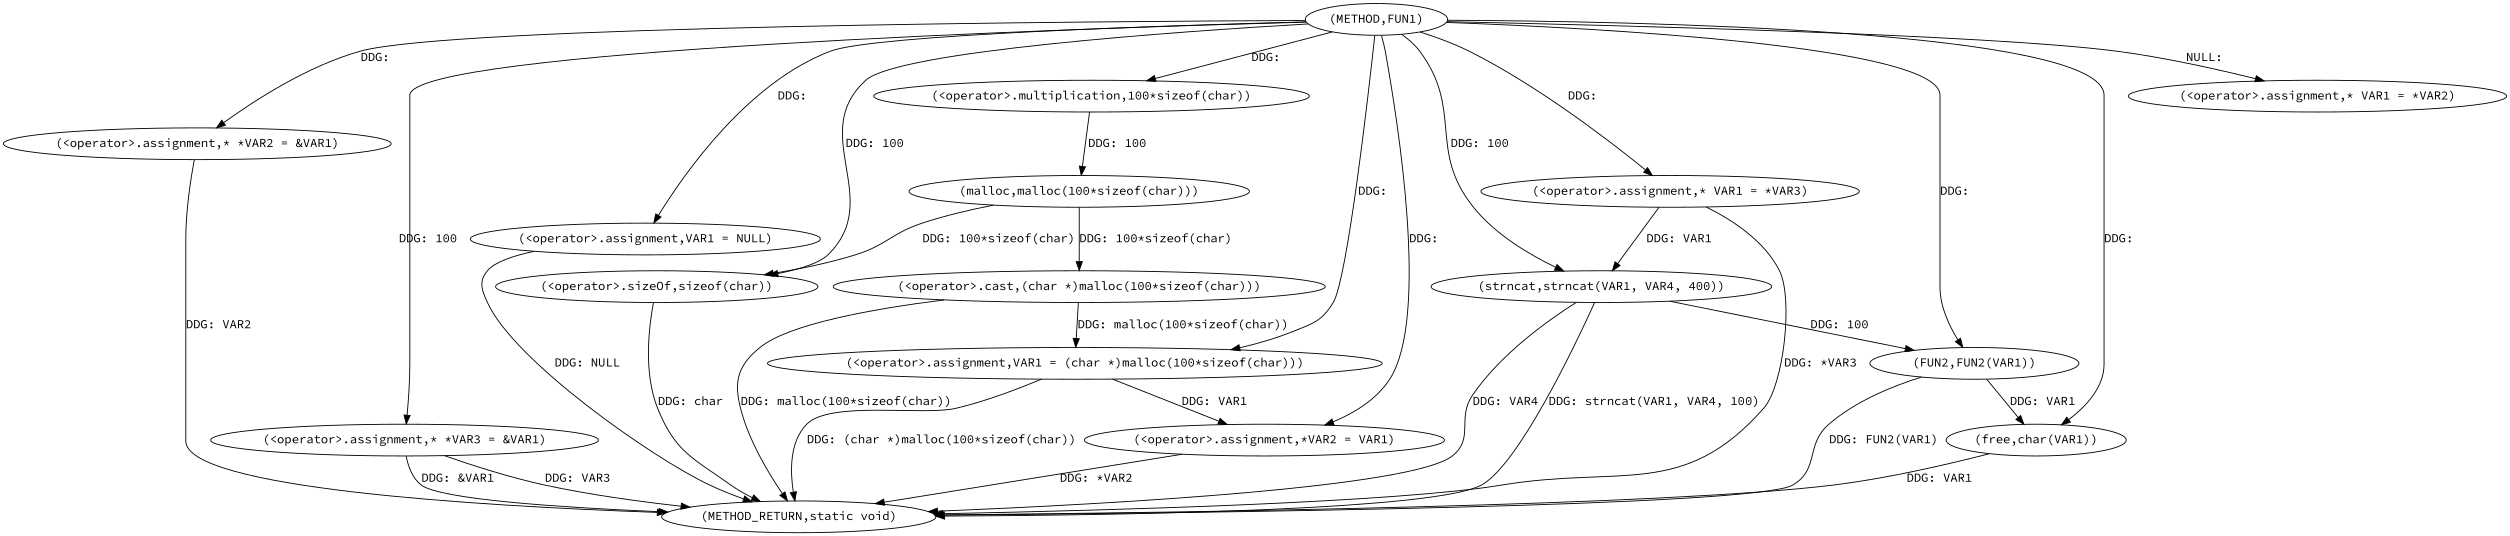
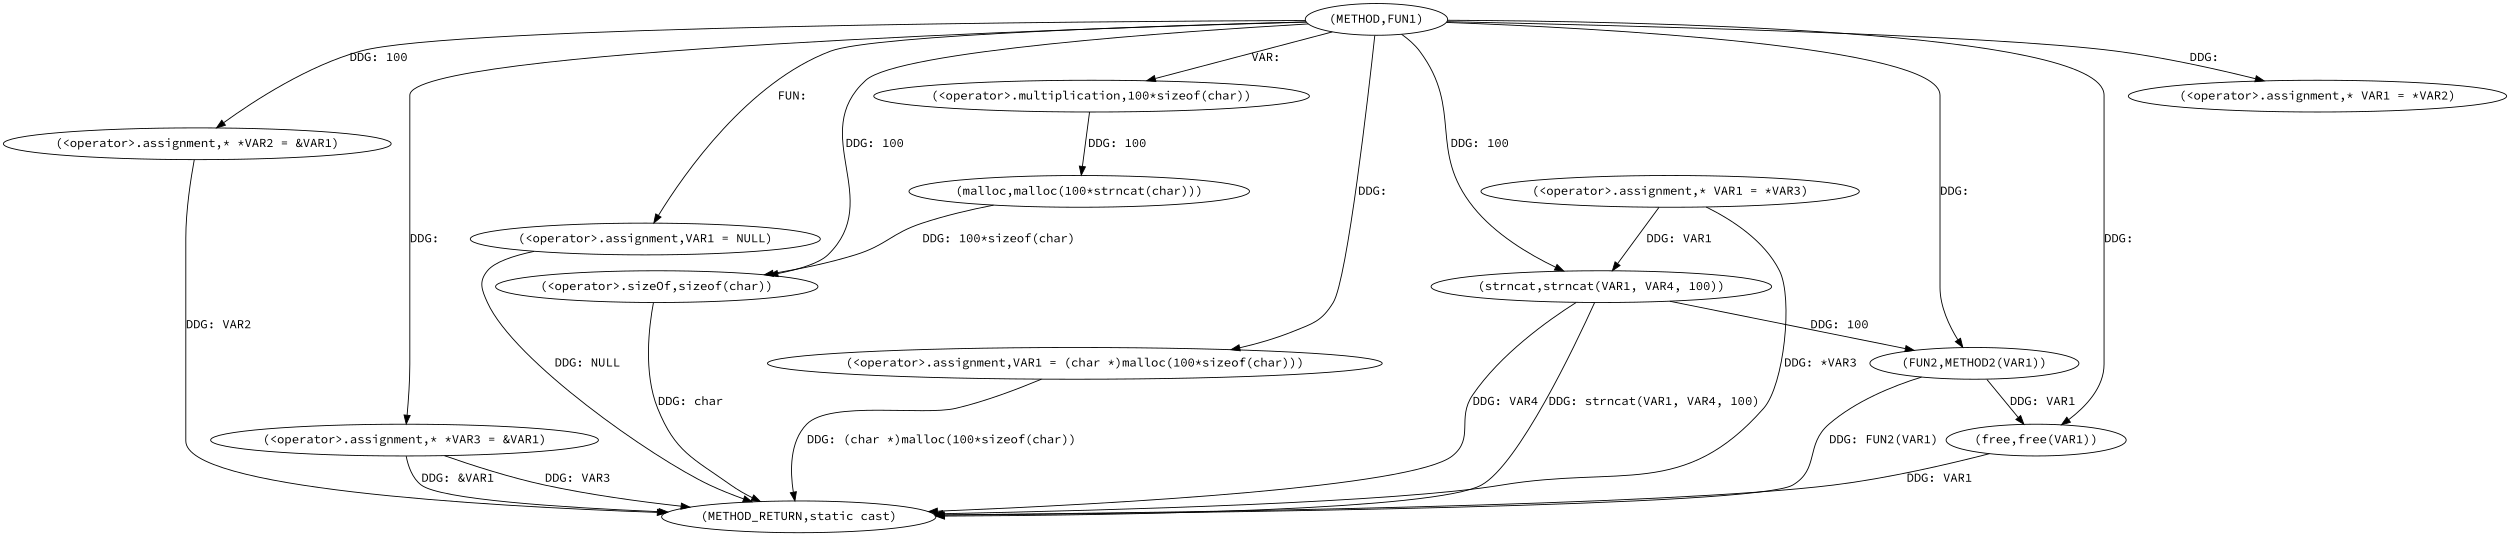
(379, 58) -> (379, 58)
(1270, 58) -> (1270, 58)
(2208, 58) -> (2208, 58)
(1538, 91) -> none
(796, 96) -> (796, 96)
(1079, 191) -> (1079, 191)
(428, 239) -> (428, 239)
(1079, 287) -> none
(1601, 287) -> (1601, 287)
(1974, 363) -> (1974, 363)
(1264, 440) -> none
(2036, 440) -> (2036, 440)
(799, 517) -> (799, 517)
